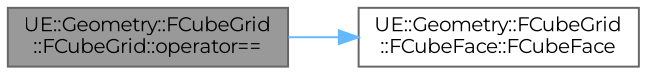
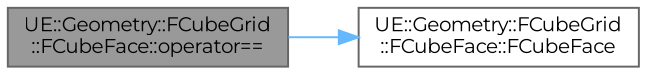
(148, 37) -> (148, 37)
